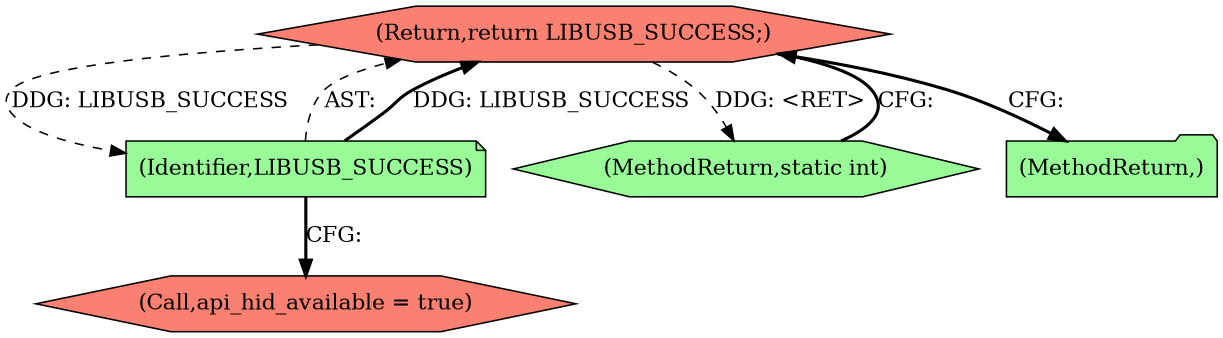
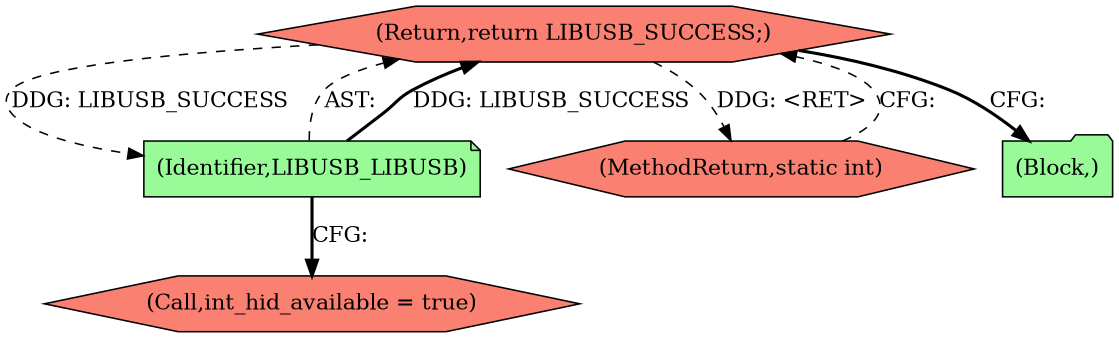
(867, 85) -> (868, 85)
(306, 169) -> (312, 169)
(746, 169) -> (741, 169)
(1112, 169) -> (1058, 169)
(306, 304) -> (312, 304)
